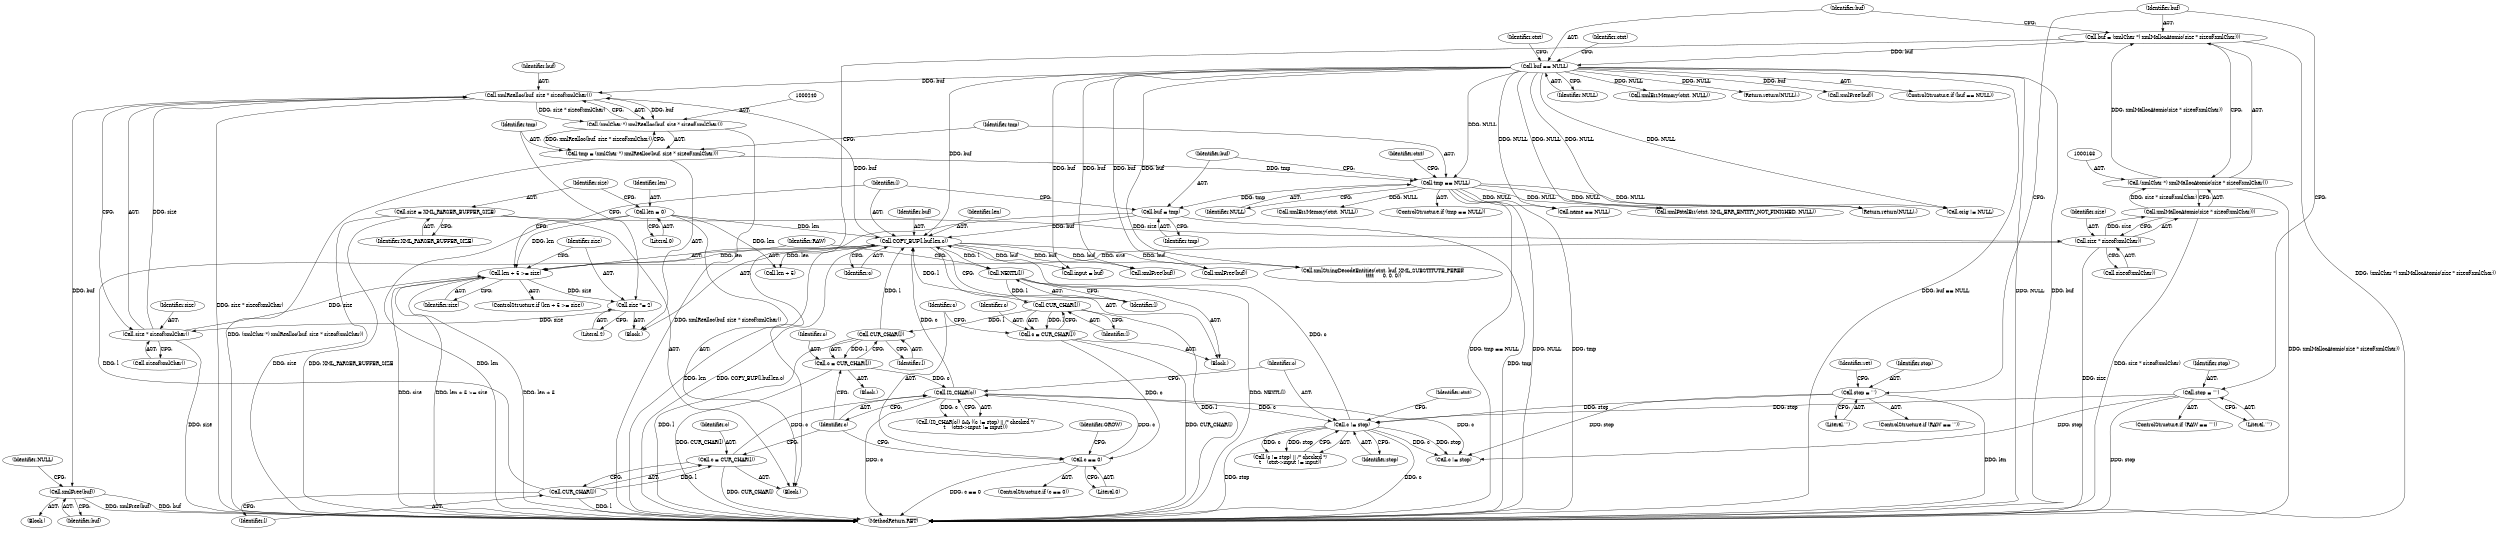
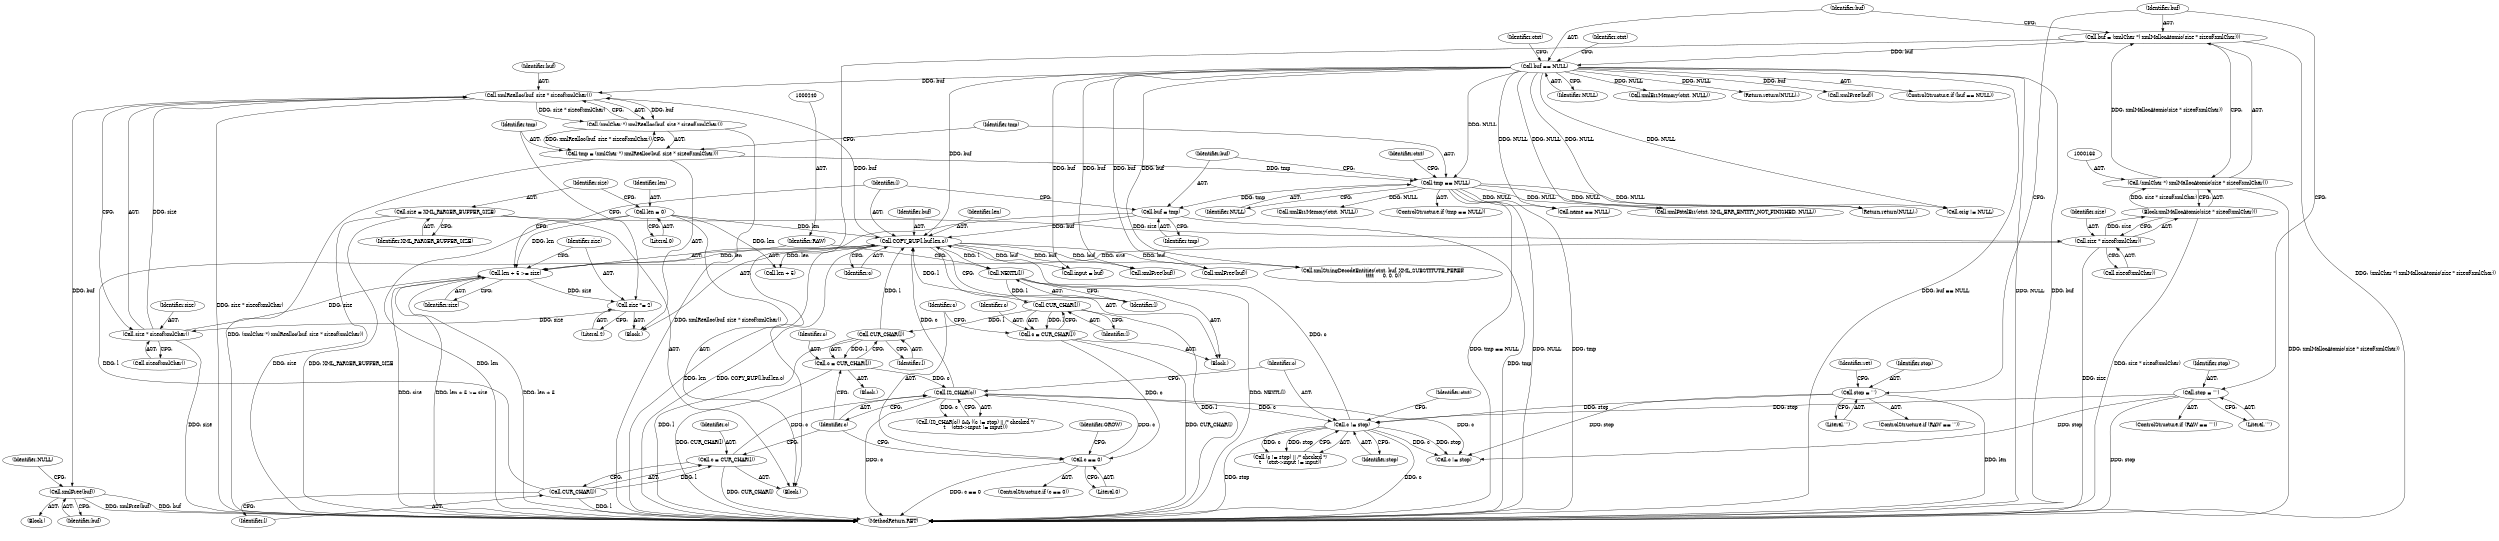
(739, 109) -> (816, 167)
(2200, 213) -> (2200, 213)
(538, 306) -> none
